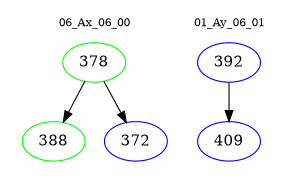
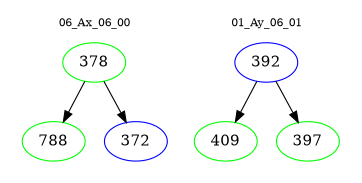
(54, 141) -> (54, 141)
(229, 141) -> (226, 141)
none -> (308, 141)
